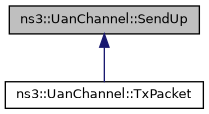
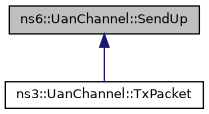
(104, 20) -> (104, 20)
